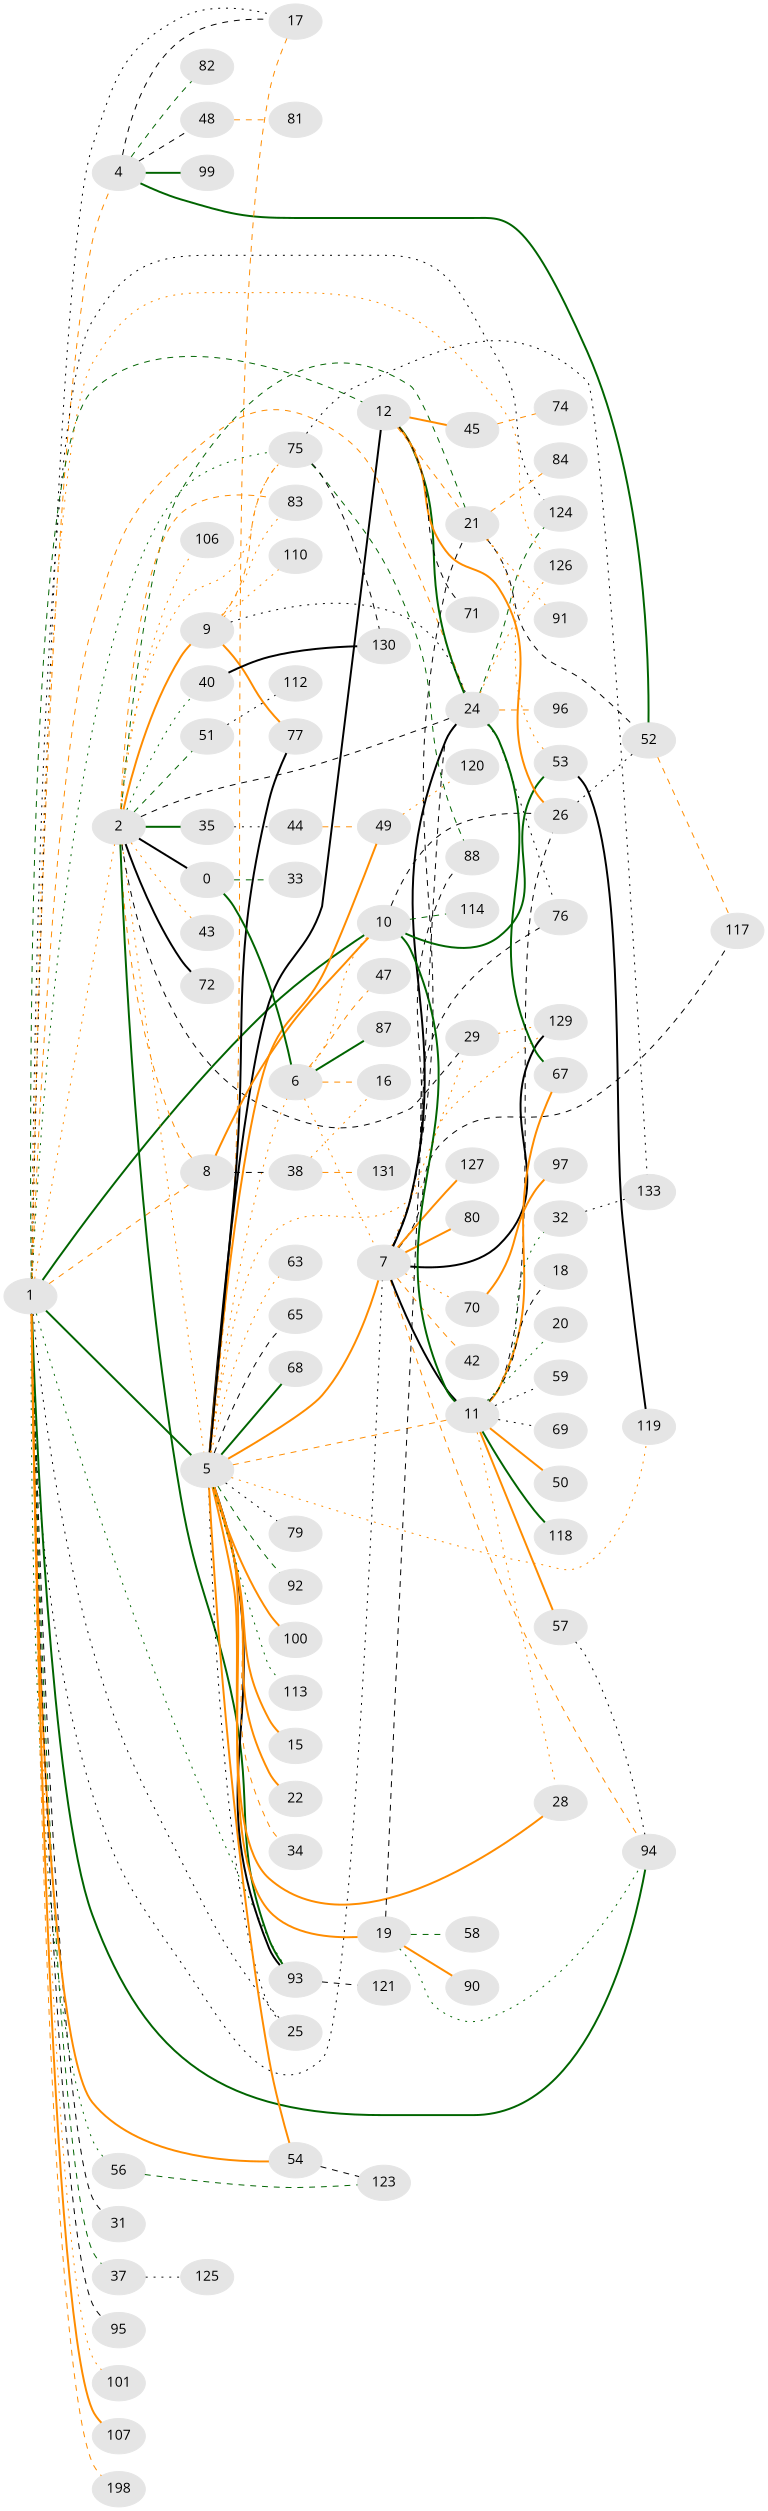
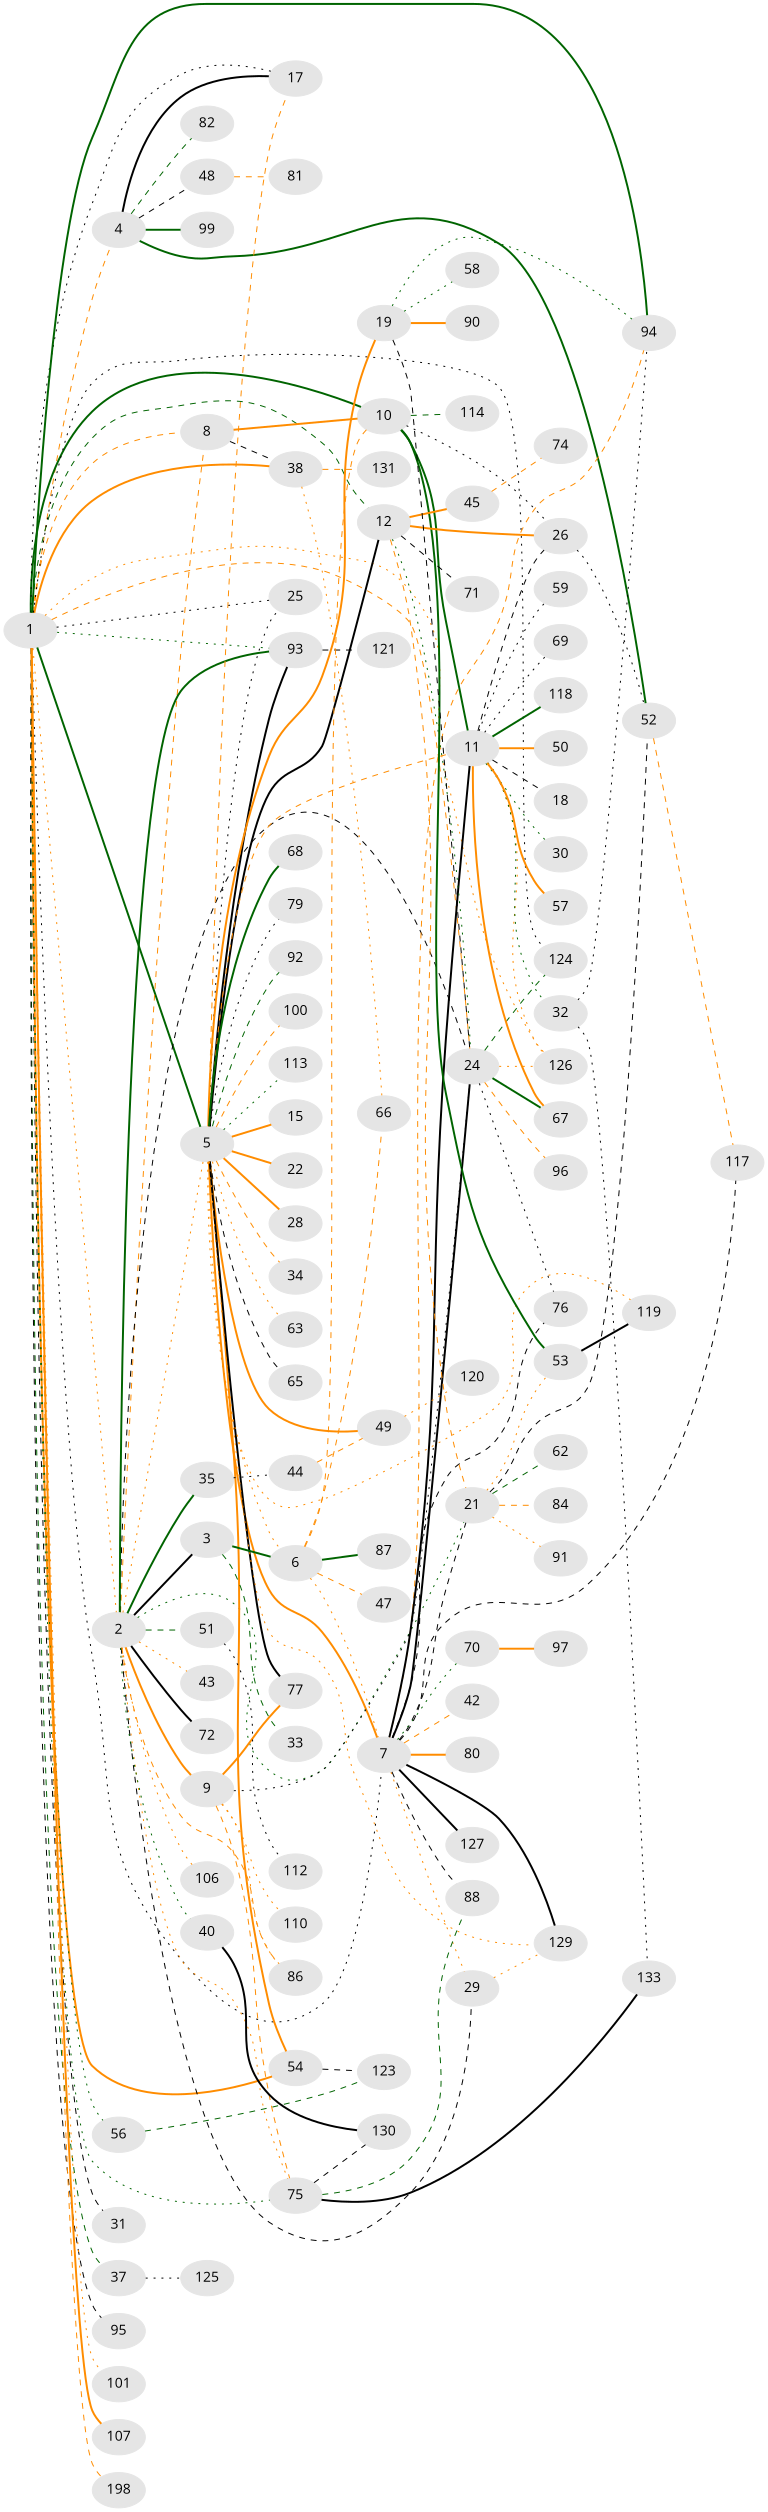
(167, 54) -> (167, 111)
(208, 451) -> (281, 1778)
none -> (116, 487)
(296, 503) -> (296, 1978)
(435, 573) -> (447, 791)
(612, 618) -> (502, 2137)
(445, 832) -> (482, 466)
(207, 880) -> (207, 1540)
(339, 1002) -> (332, 988)
(384, 1082) -> (384, 1114)
(428, 1212) -> (428, 1800)
(428, 1286) -> (428, 1699)
(561, 1325) -> (561, 854)
none -> (561, 1452)
(244, 1567) -> (245, 1074)
(513, 1591) -> (513, 946)
(619, 1735) -> (621, 677)
(428, 1934) -> (428, 297)
